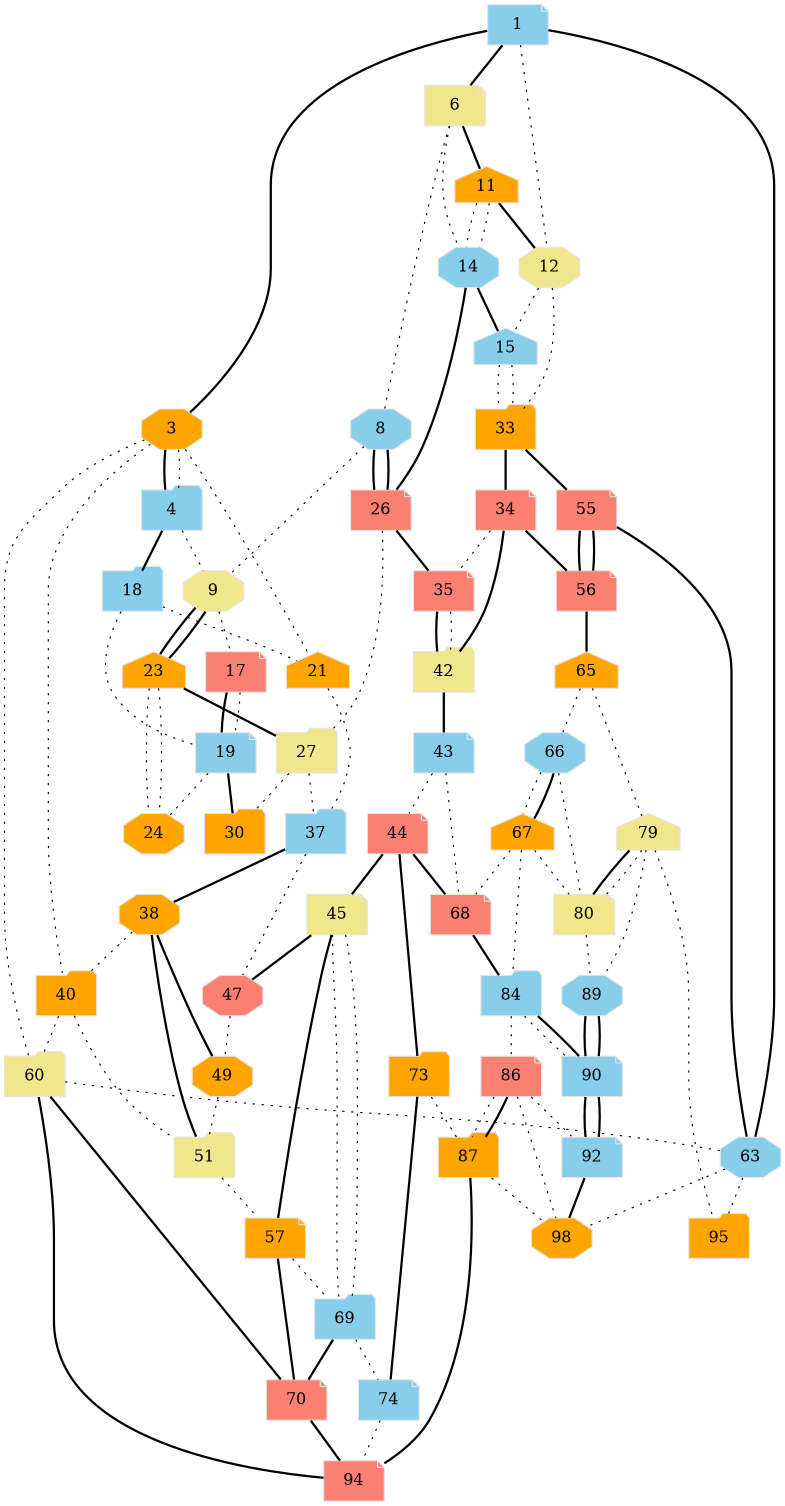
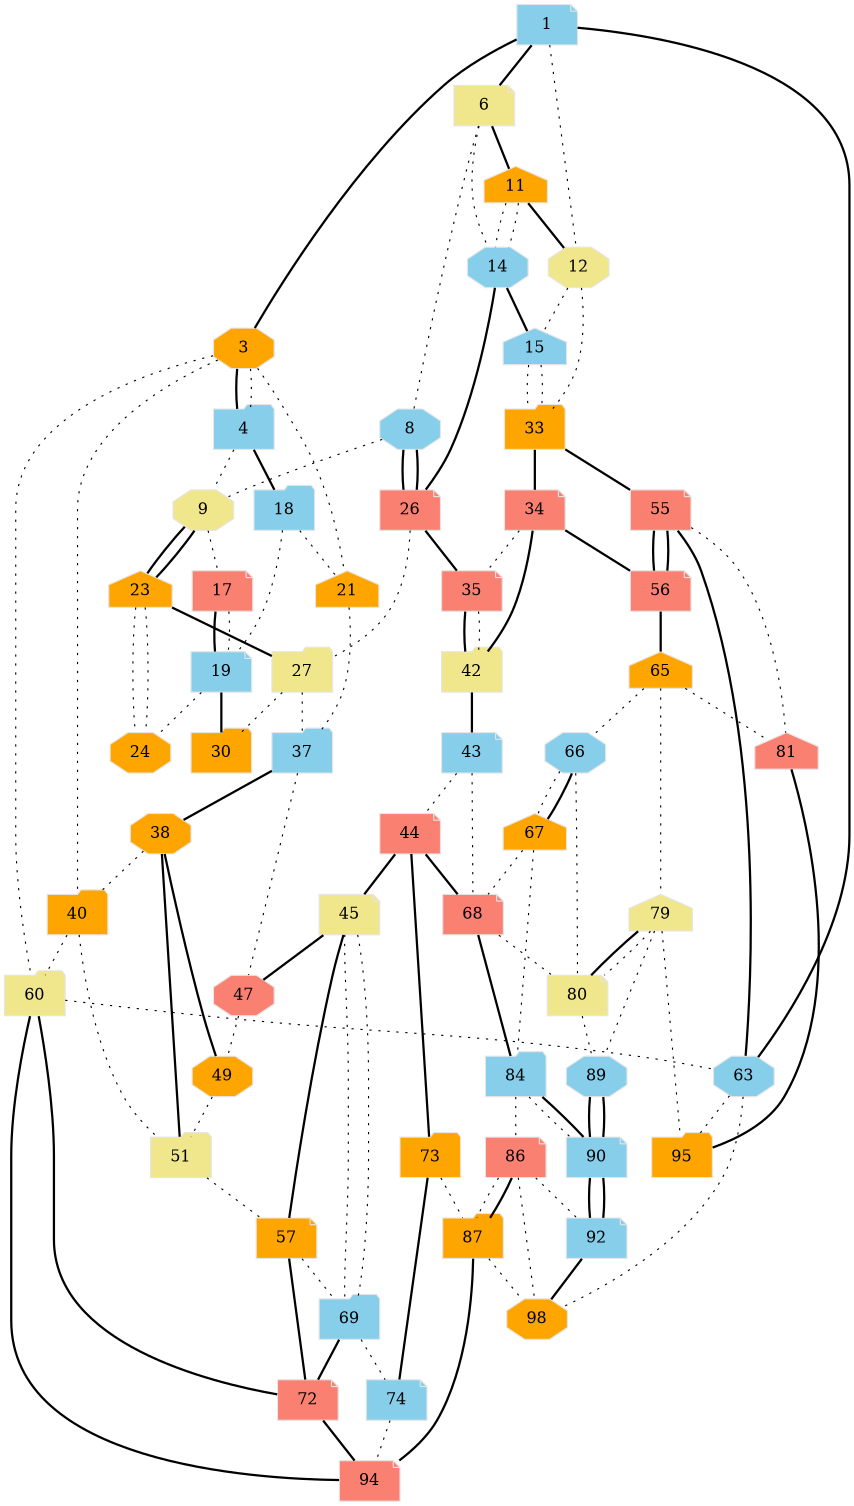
none -> (787, 753)
(552, 872) -> (519, 950)
(297, 1400) -> (308, 1400)
